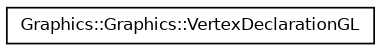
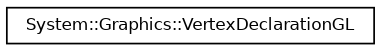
(190, 26) -> (190, 26)
